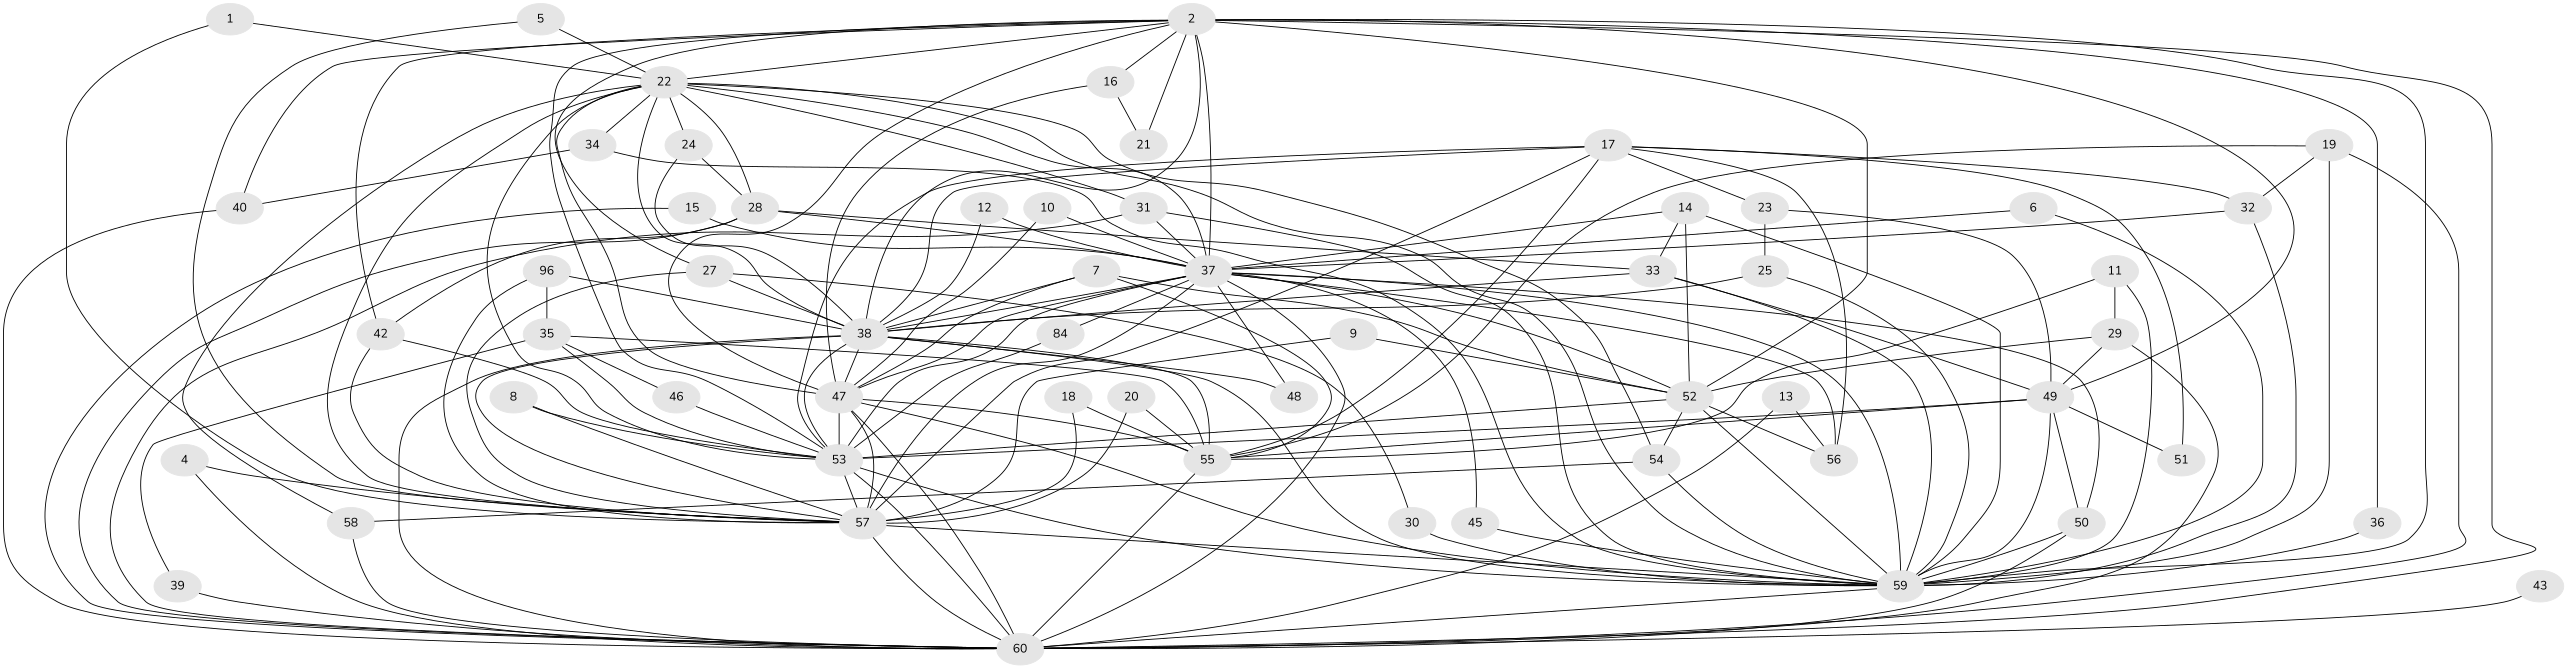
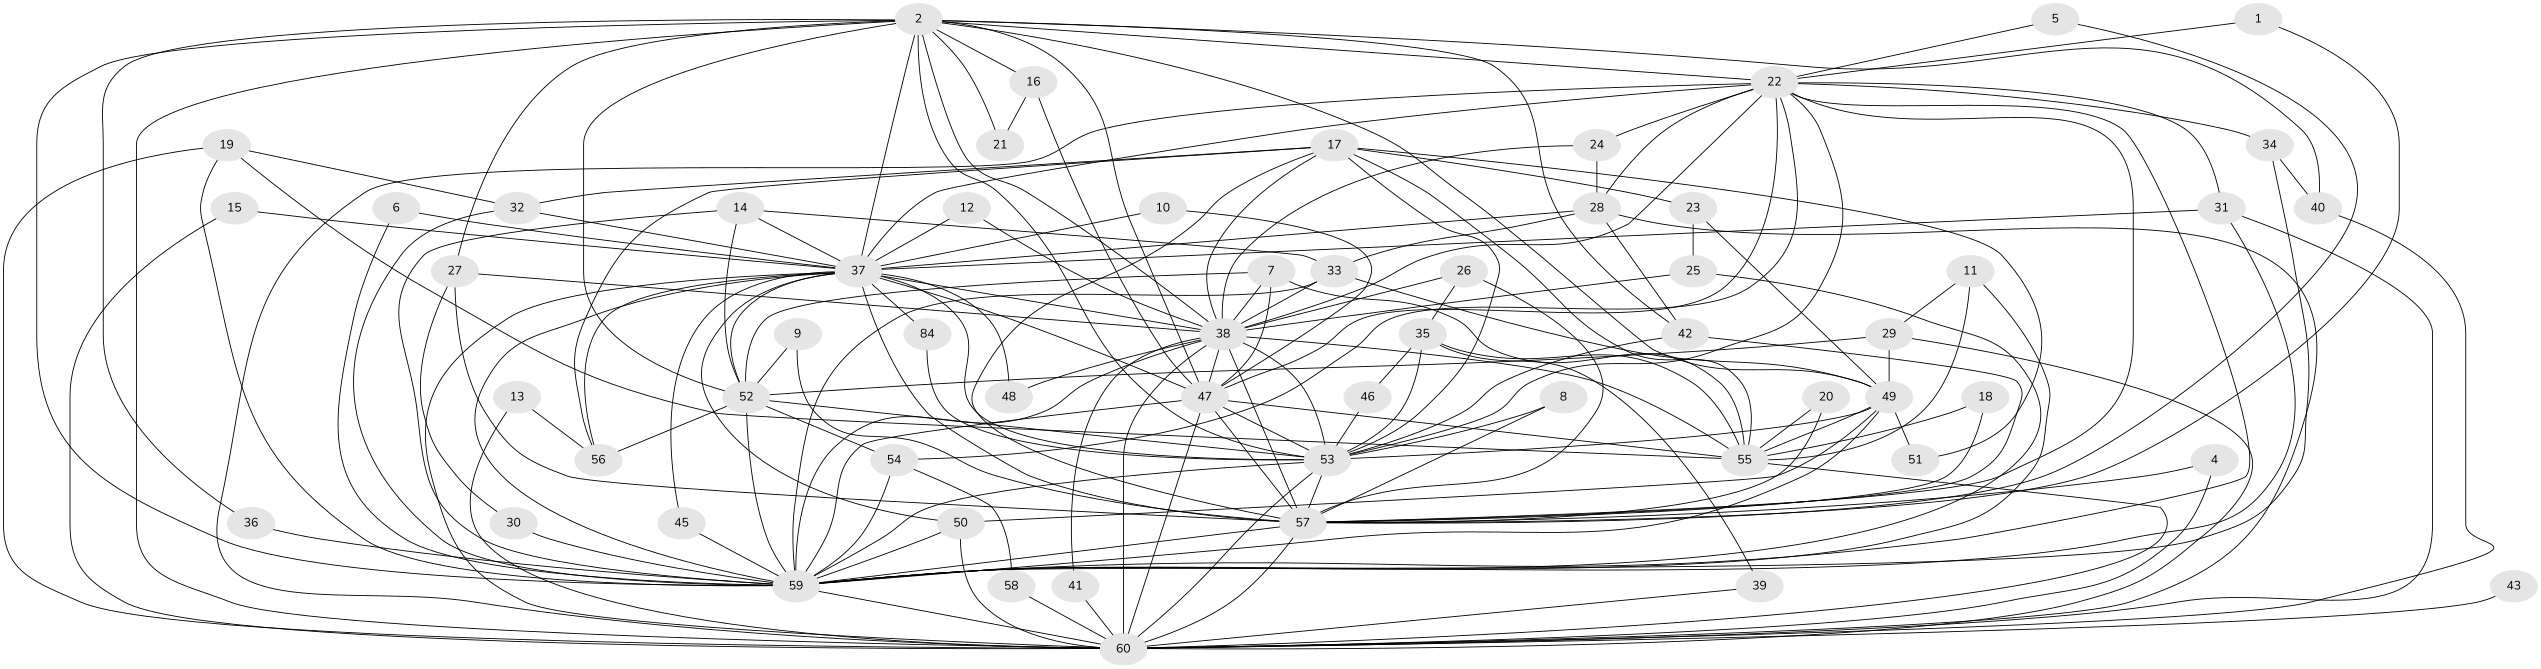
(300, 249) -> (411, 180)
(547, 271) -> (1464, 271)
none -> (1075, 586)
